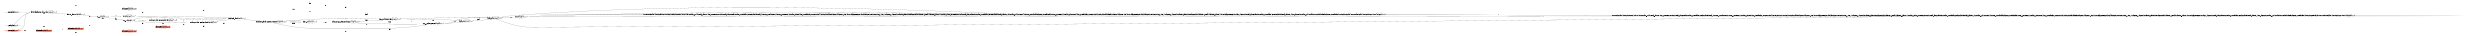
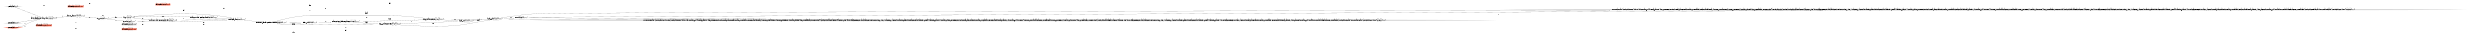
(40, 15) -> (27, 25)
